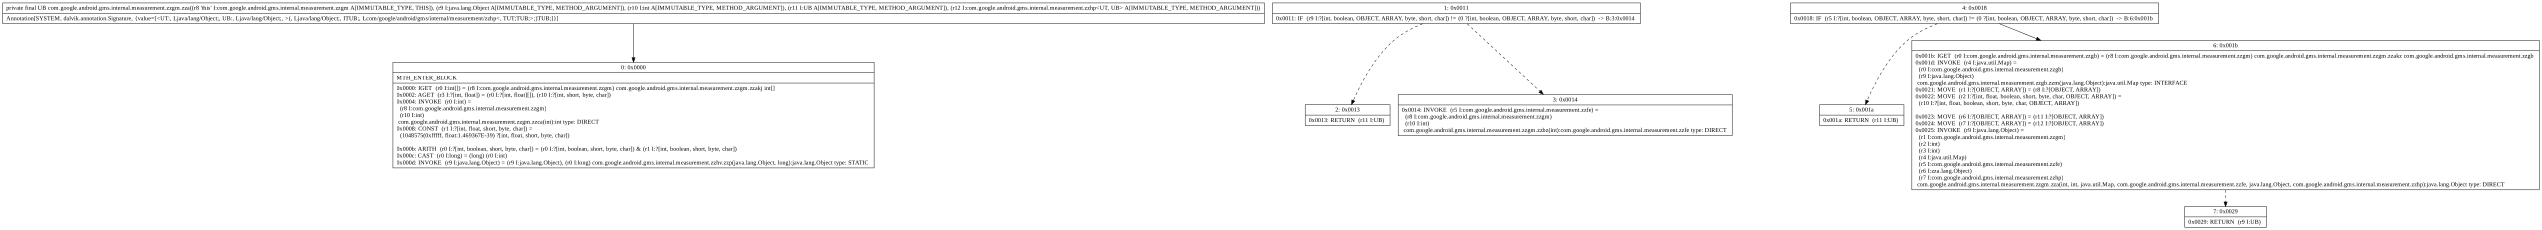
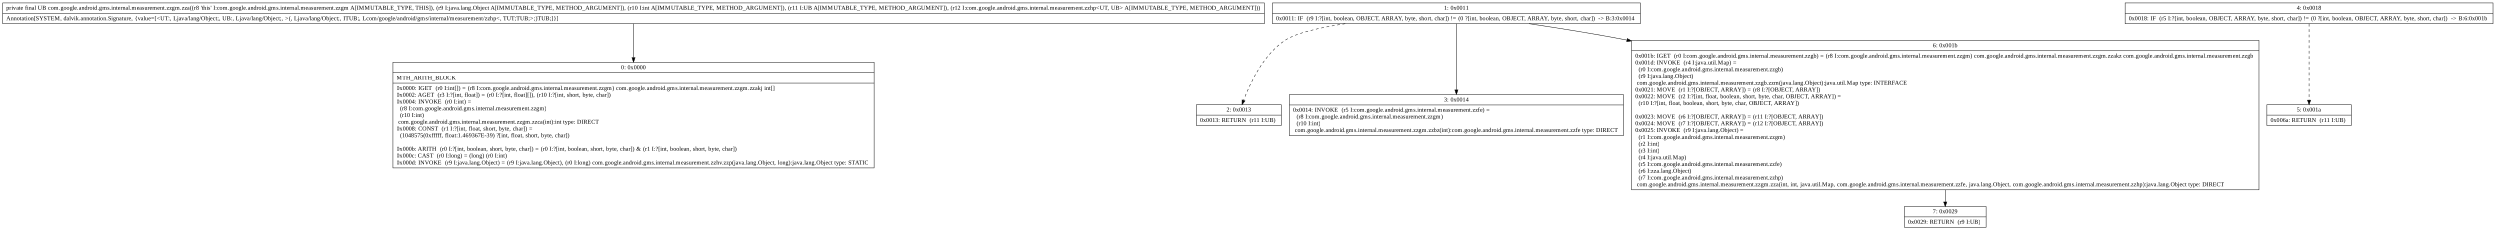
(2018, 31) -> (1578, 31)
(1504, 58) -> (1456, 57)
(427, 78) -> (426, 78)
(1862, 120) -> (2309, 120)
(2226, 196) -> (1945, 196)
